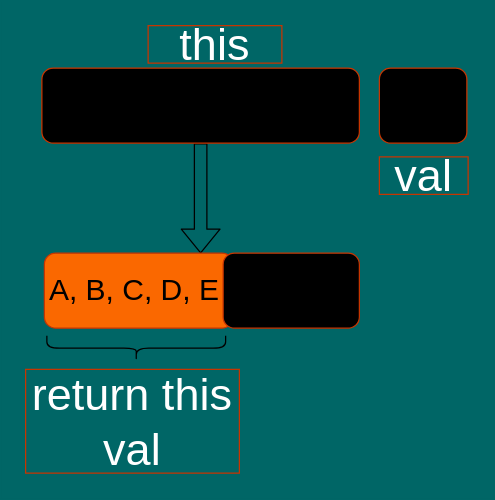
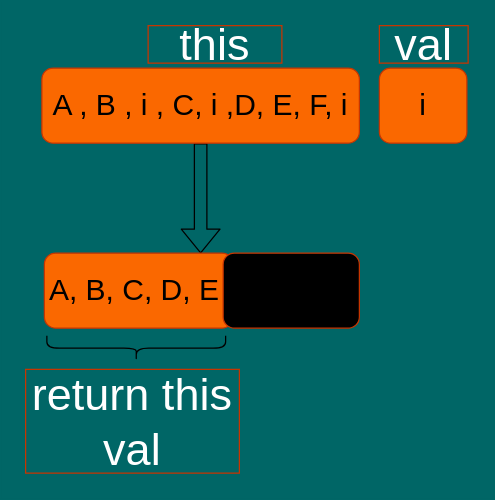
(201, 106) -> (201, 106)
(423, 106) -> (423, 106)
(424, 176) -> (424, 44)
